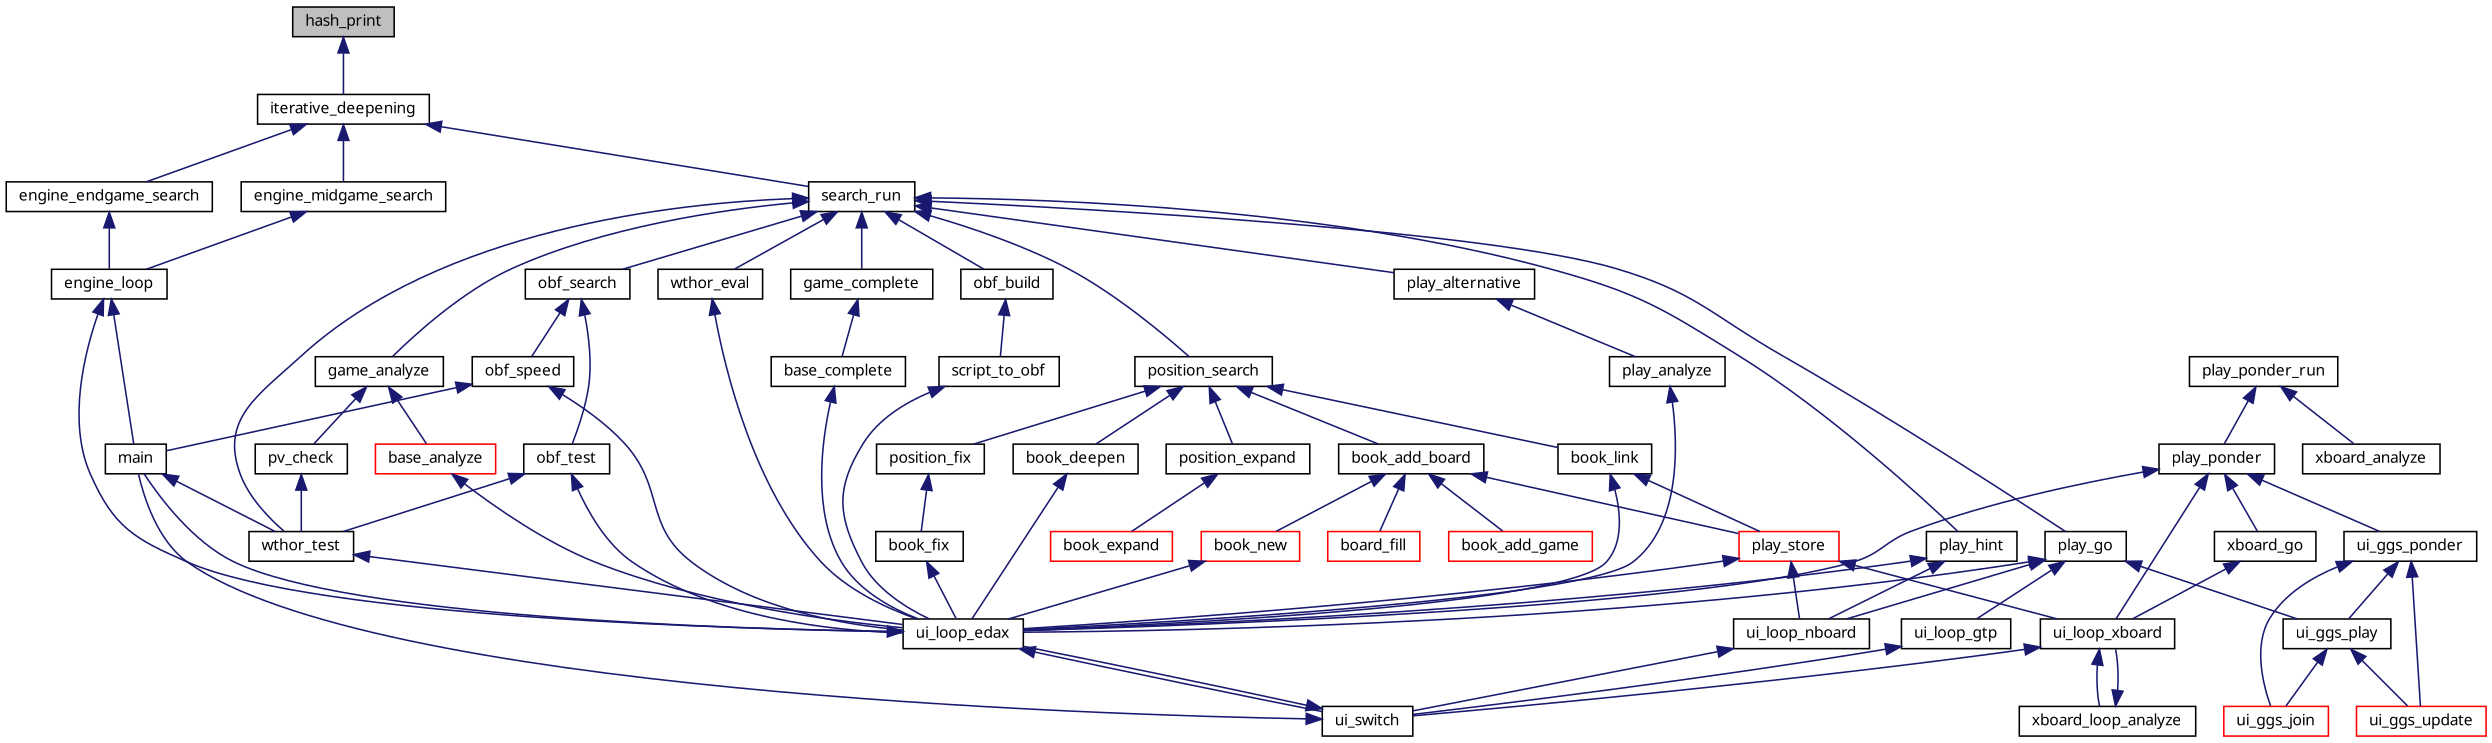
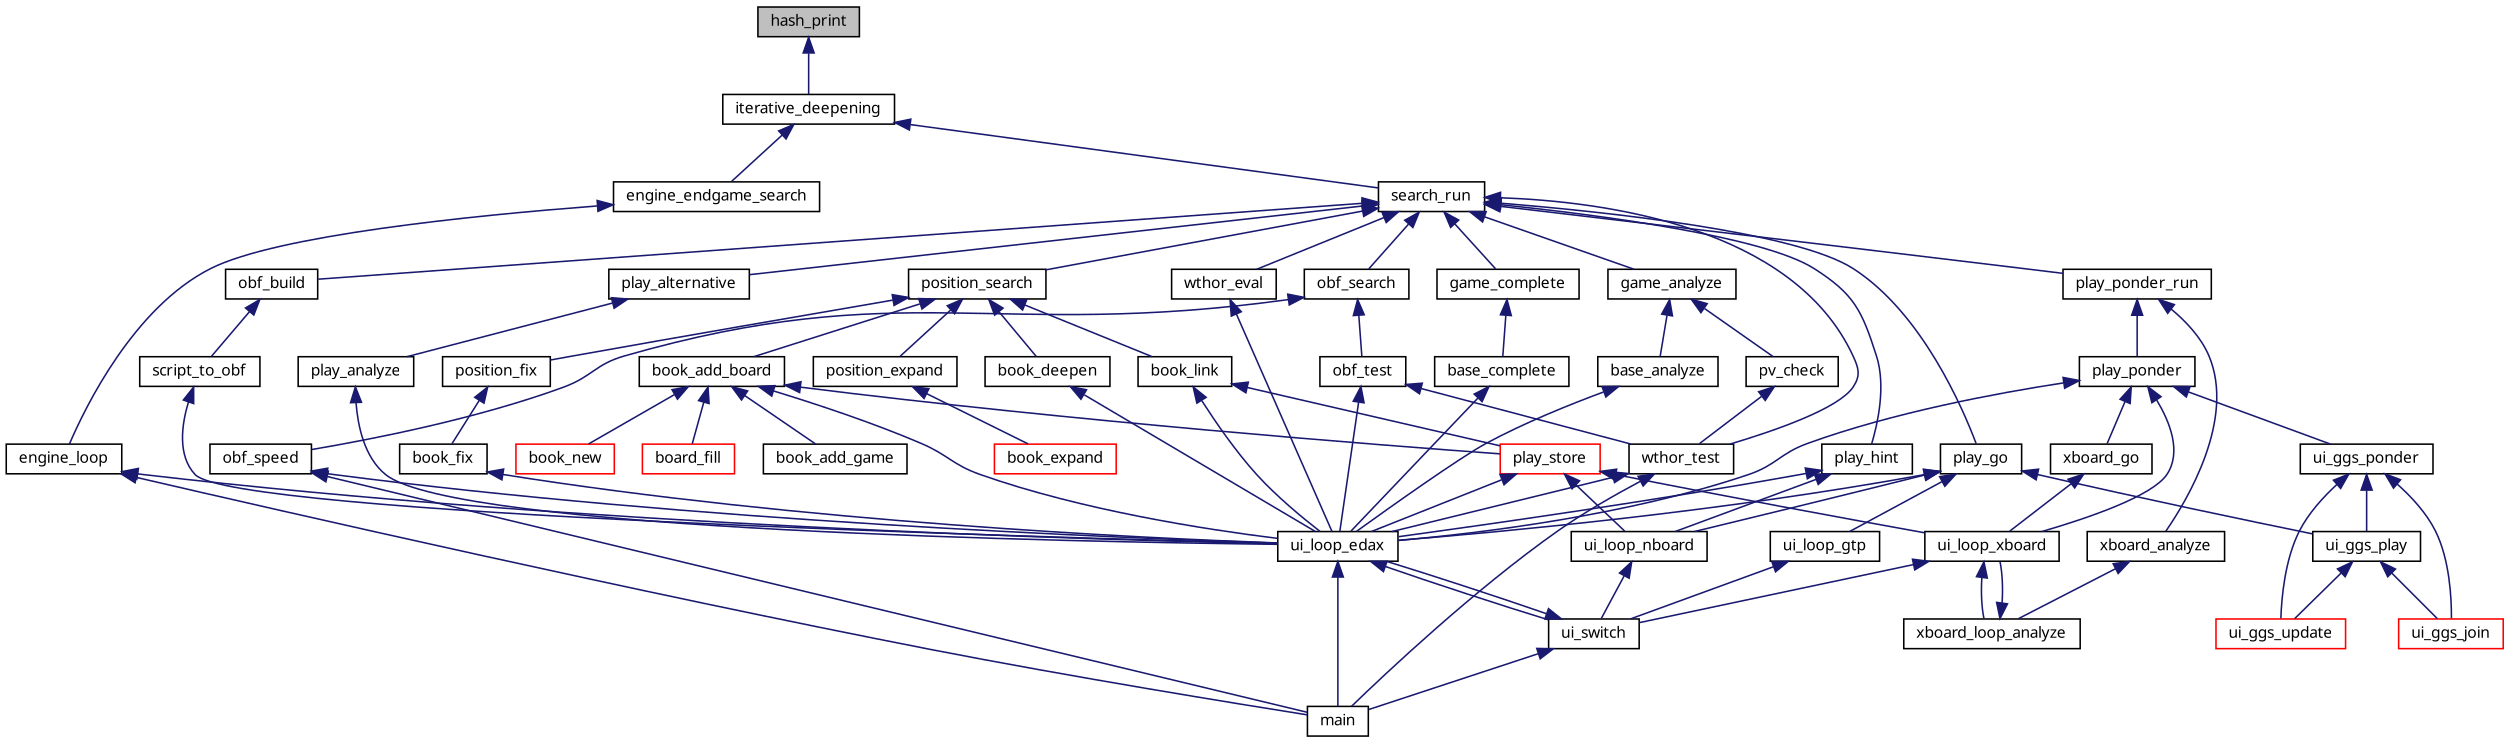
(343, 197) -> none
none -> (1824, 245)
(436, 459) -> (1658, 372)
(226, 506) -> (1488, 584)
(1521, 546) -> (835, 459)
(1099, 592) -> (1019, 487)
none -> (2067, 594)
